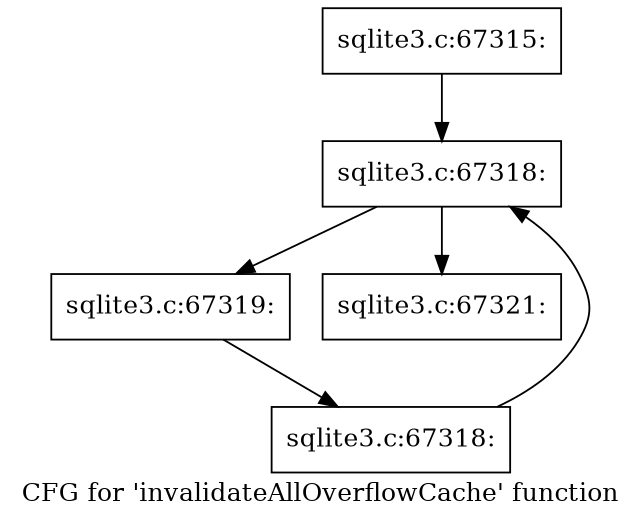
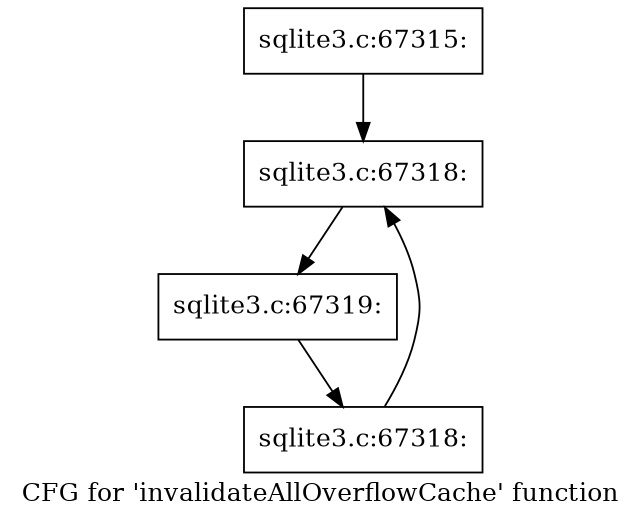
(442, 307) -> none
